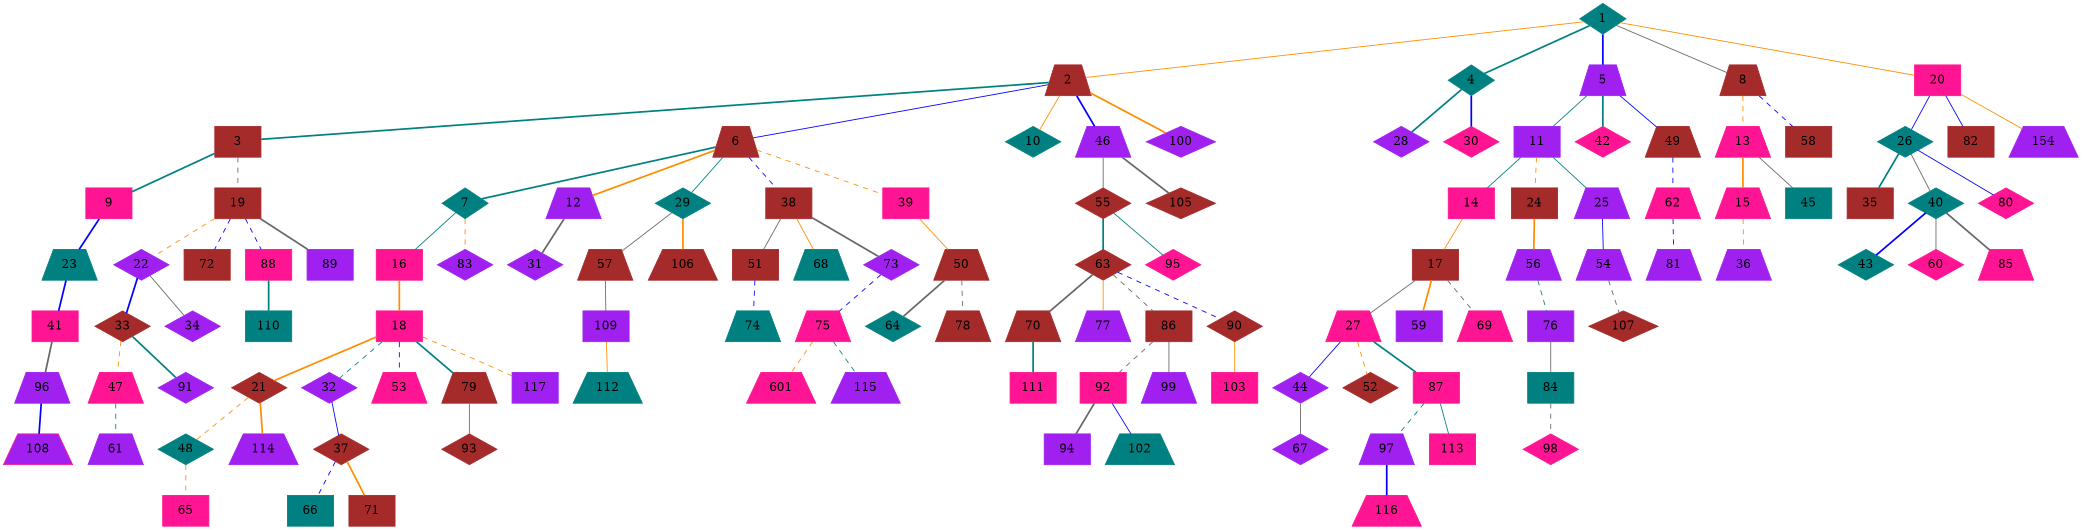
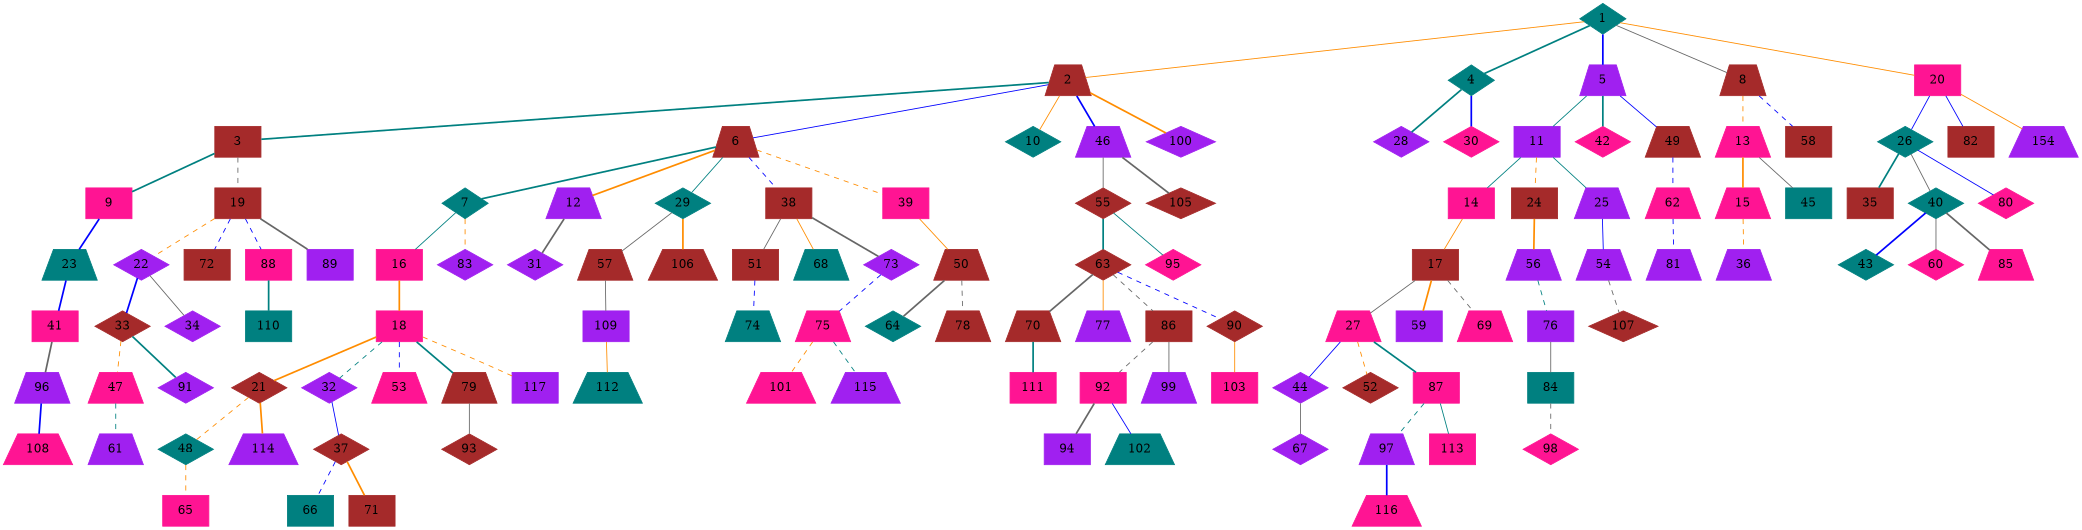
(781, 388) -> (781, 388)
(38, 449) -> (38, 449)
